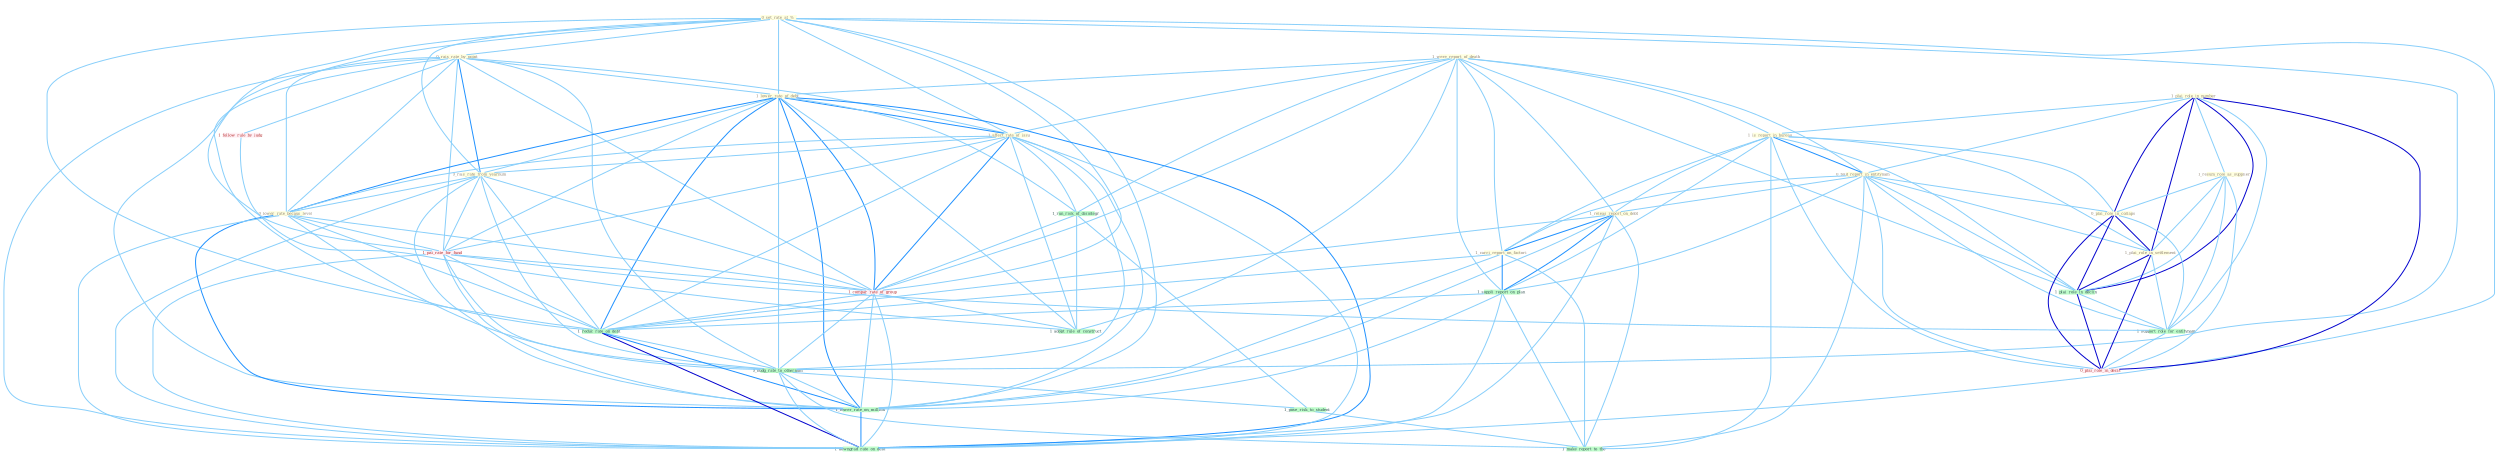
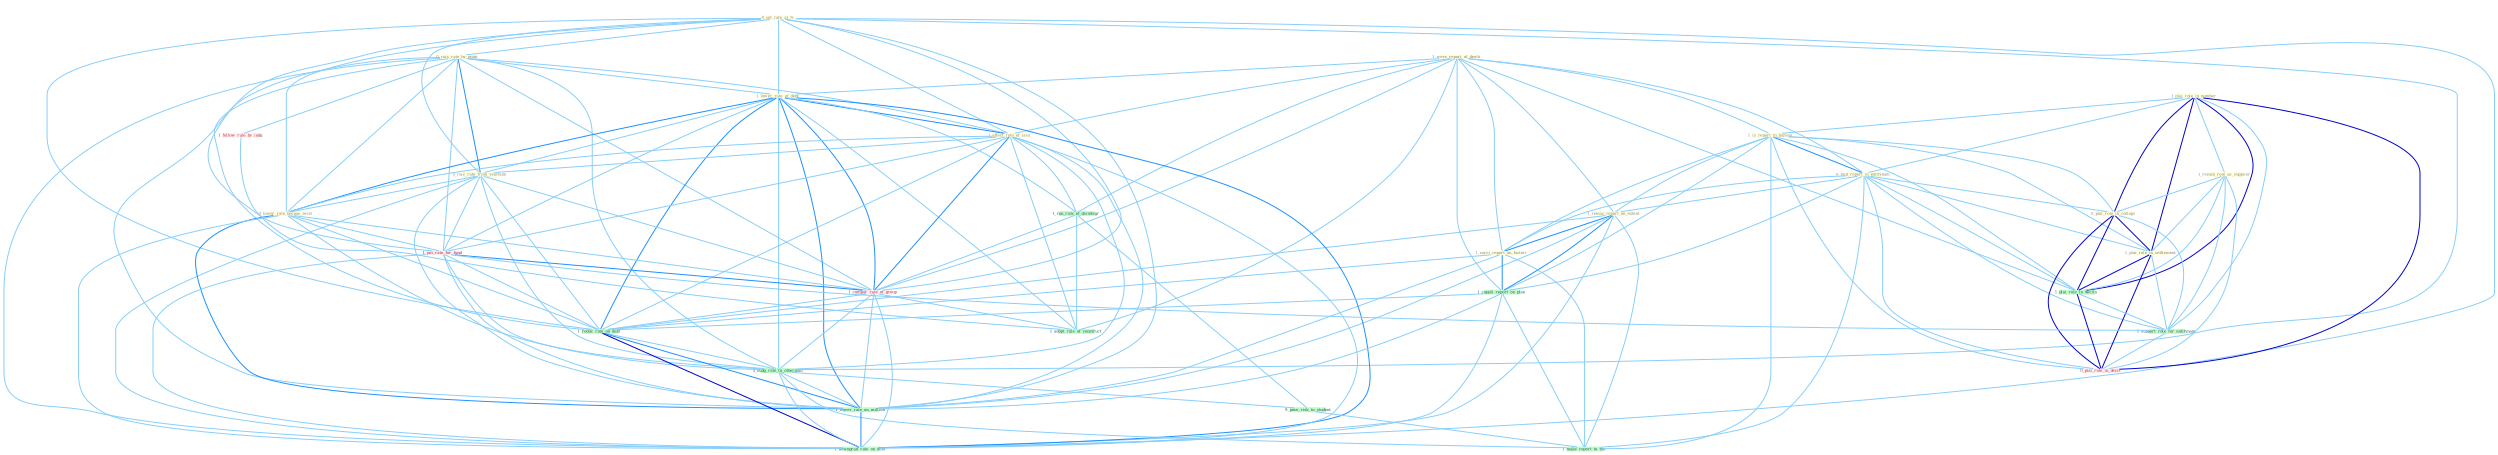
(1614, 214) -> (1614, 214)
(689, 275) -> (689, 275)
(1308, 410) -> (1308, 410)
